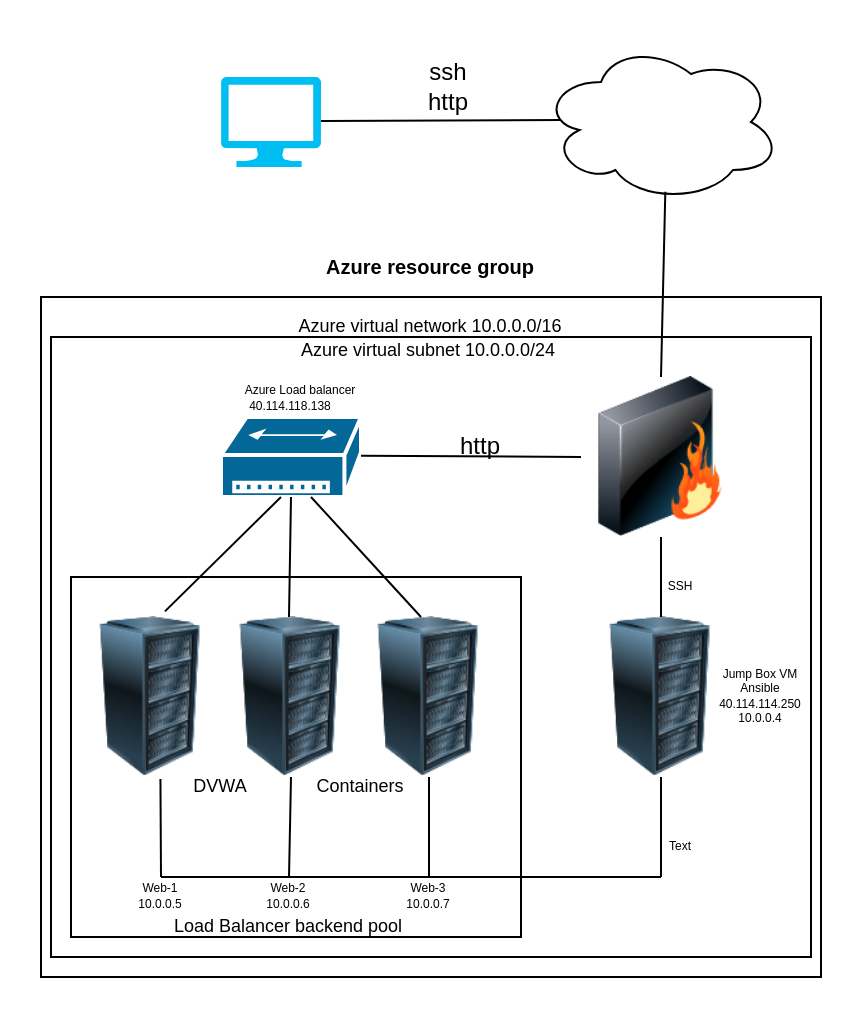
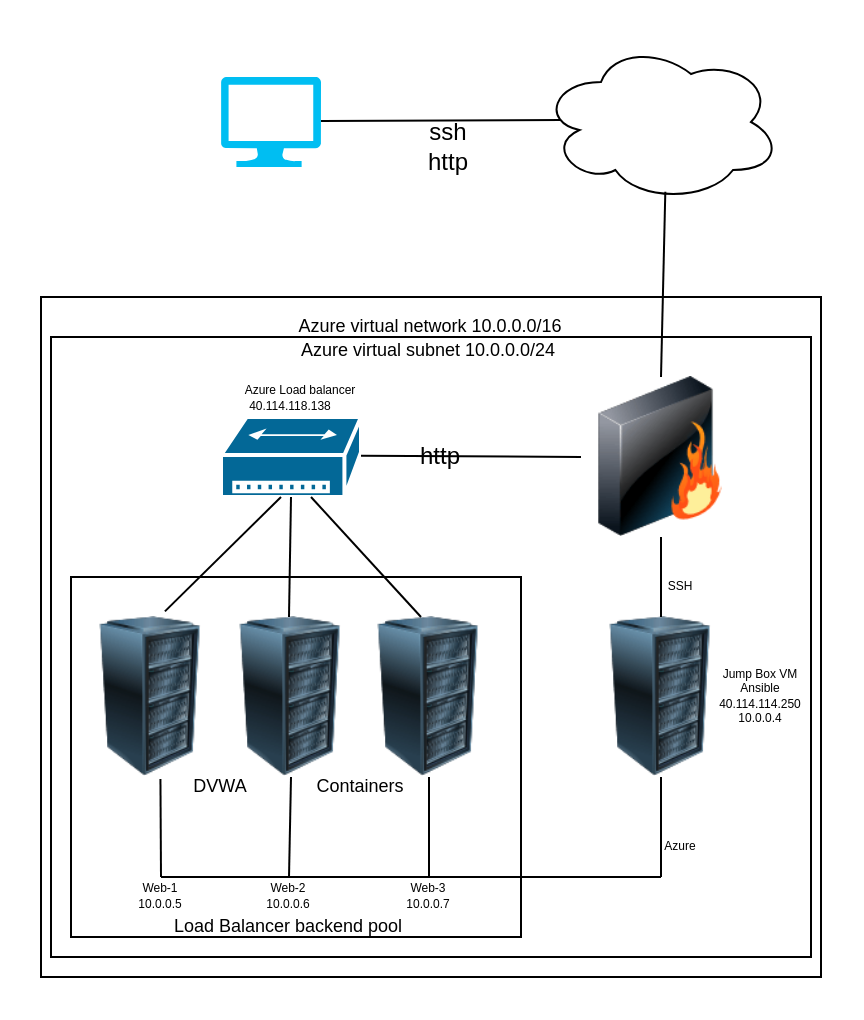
(449, 87) -> (449, 147)
(431, 267) -> none
(481, 447) -> (441, 457)
(681, 847) -> (681, 847)
